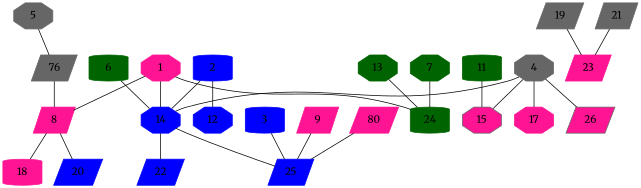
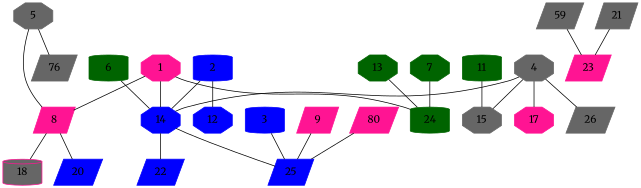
(560, 16) -> (560, 16)
(54, 94) -> (24, 70)
(482, 120) -> (482, 120)
(590, 120) -> (590, 120)
(22, 172) -> (22, 172)
